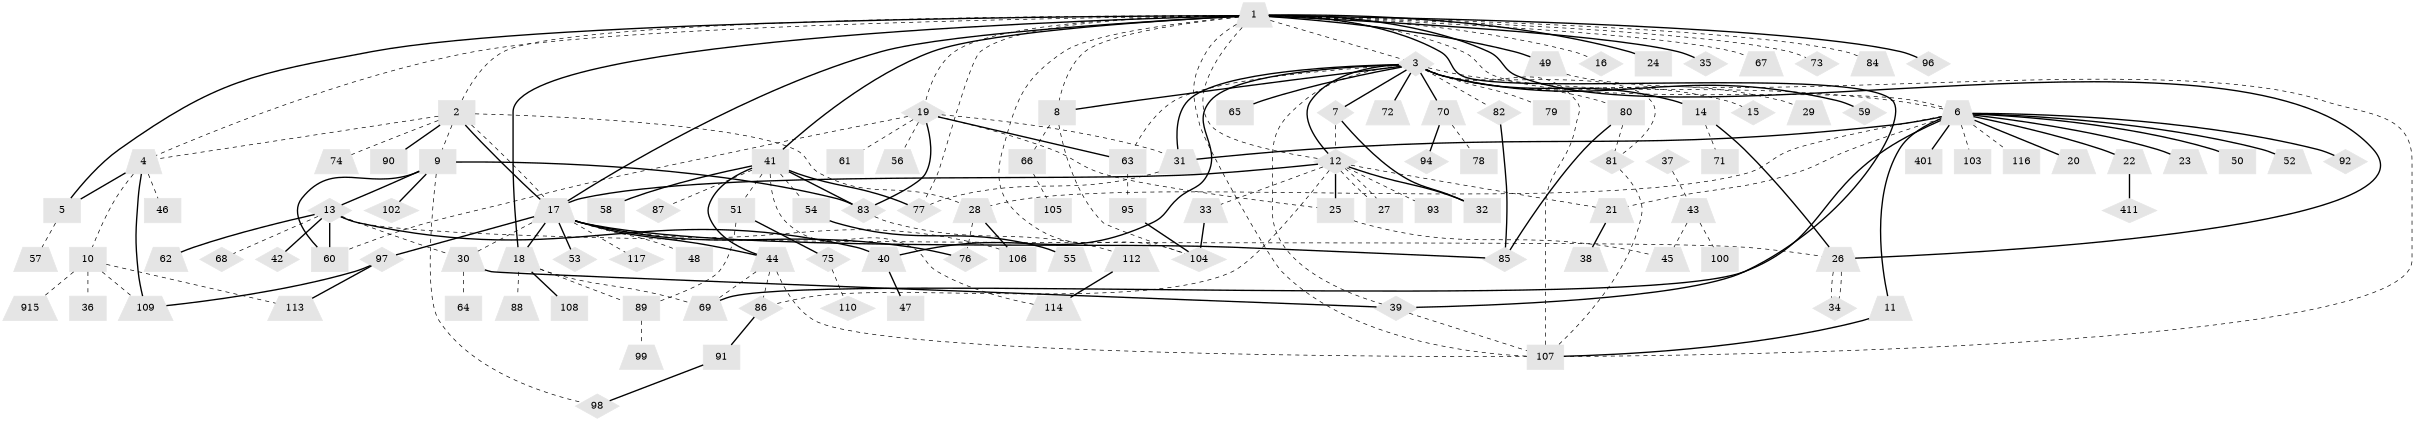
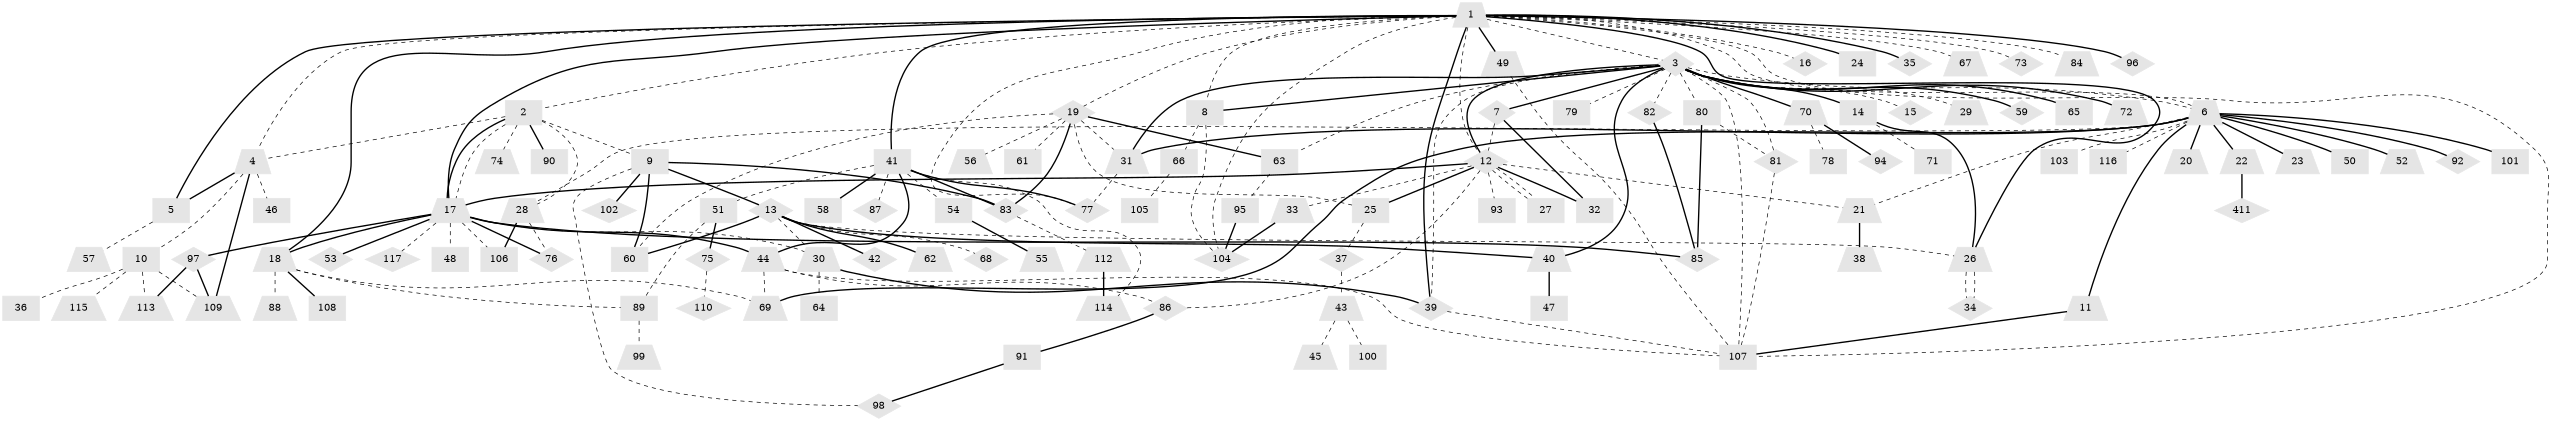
(1924, 162) -> (2510, 162)
(1457, 239) -> (1355, 236)
(30, 308) -> (79, 308)
